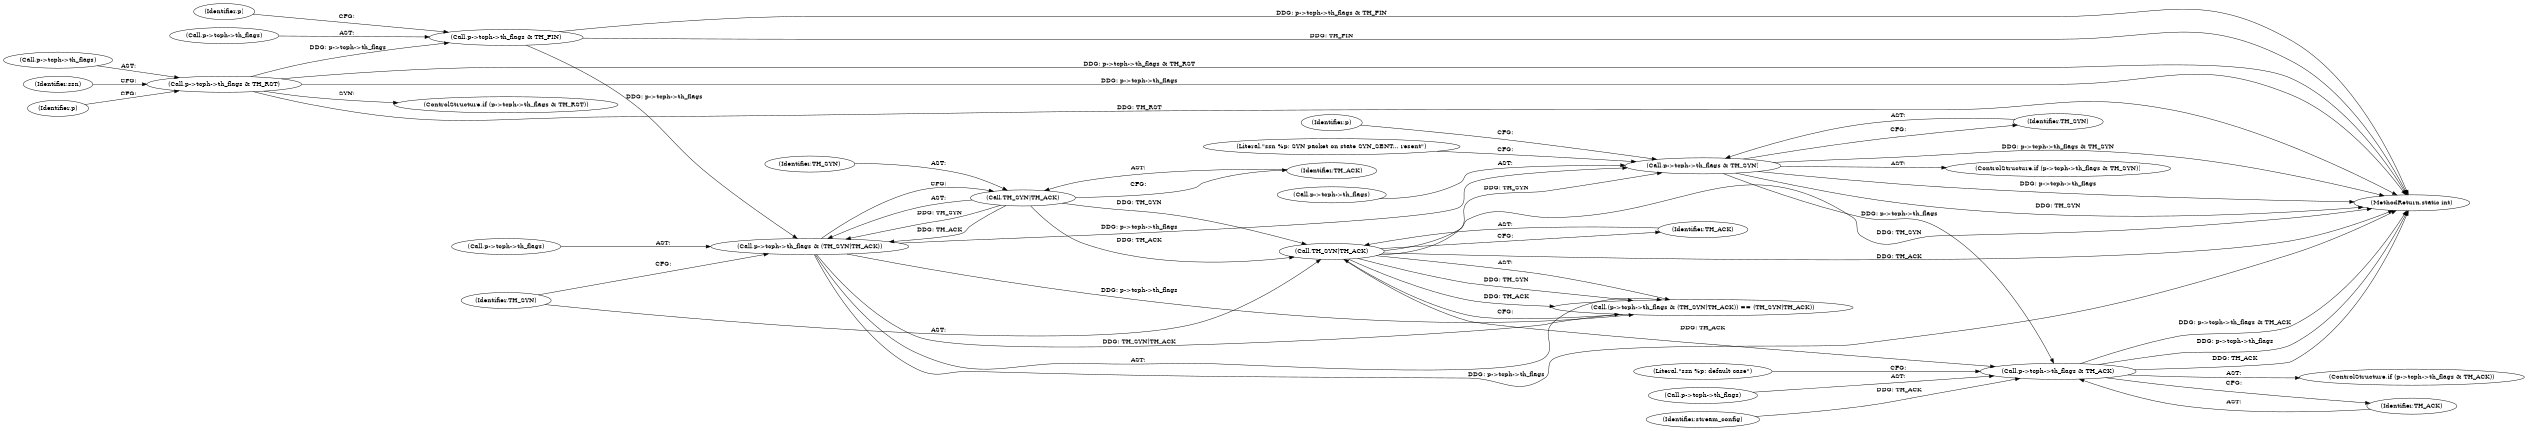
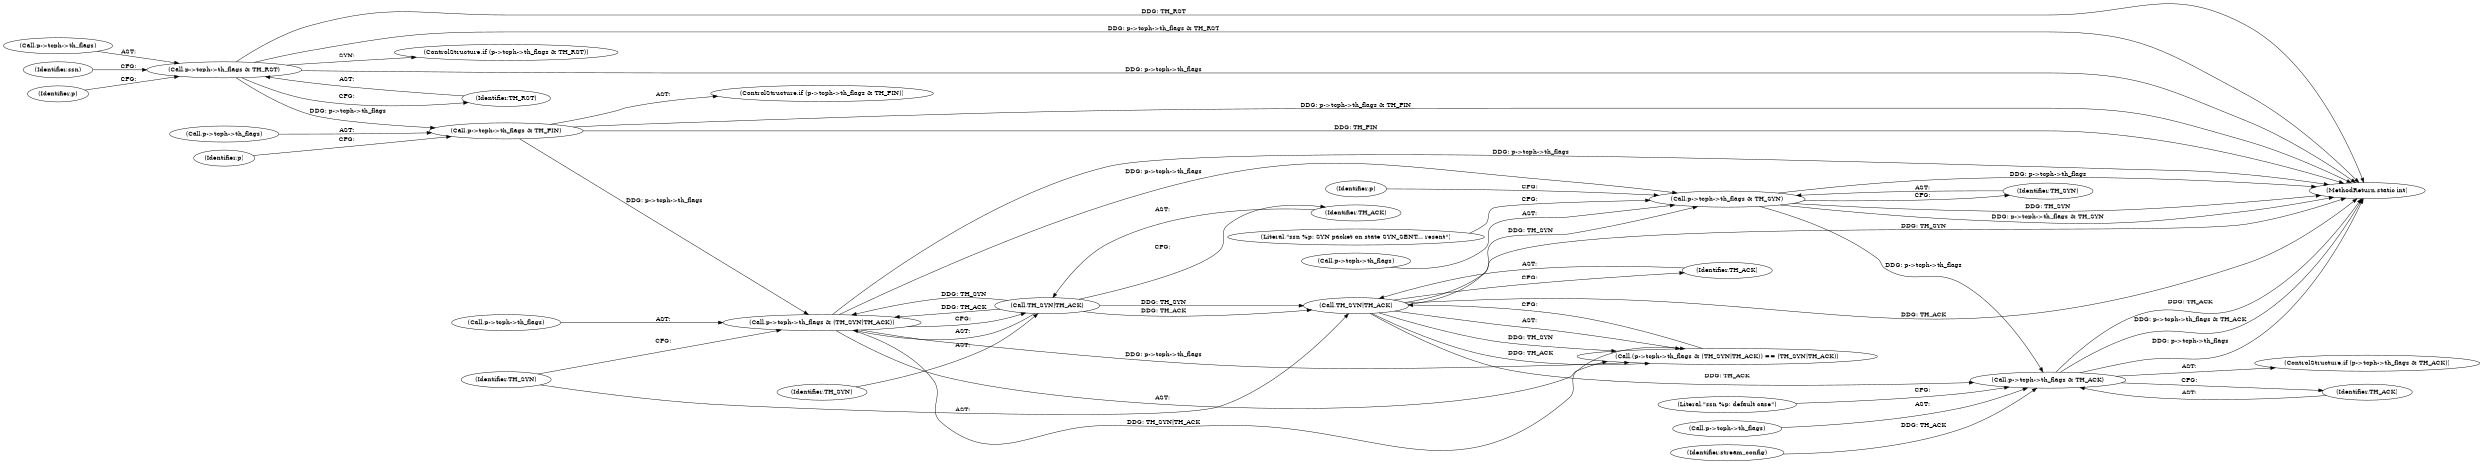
none -> (822, 93)
none -> (506, 98)
(2058, 169) -> none
